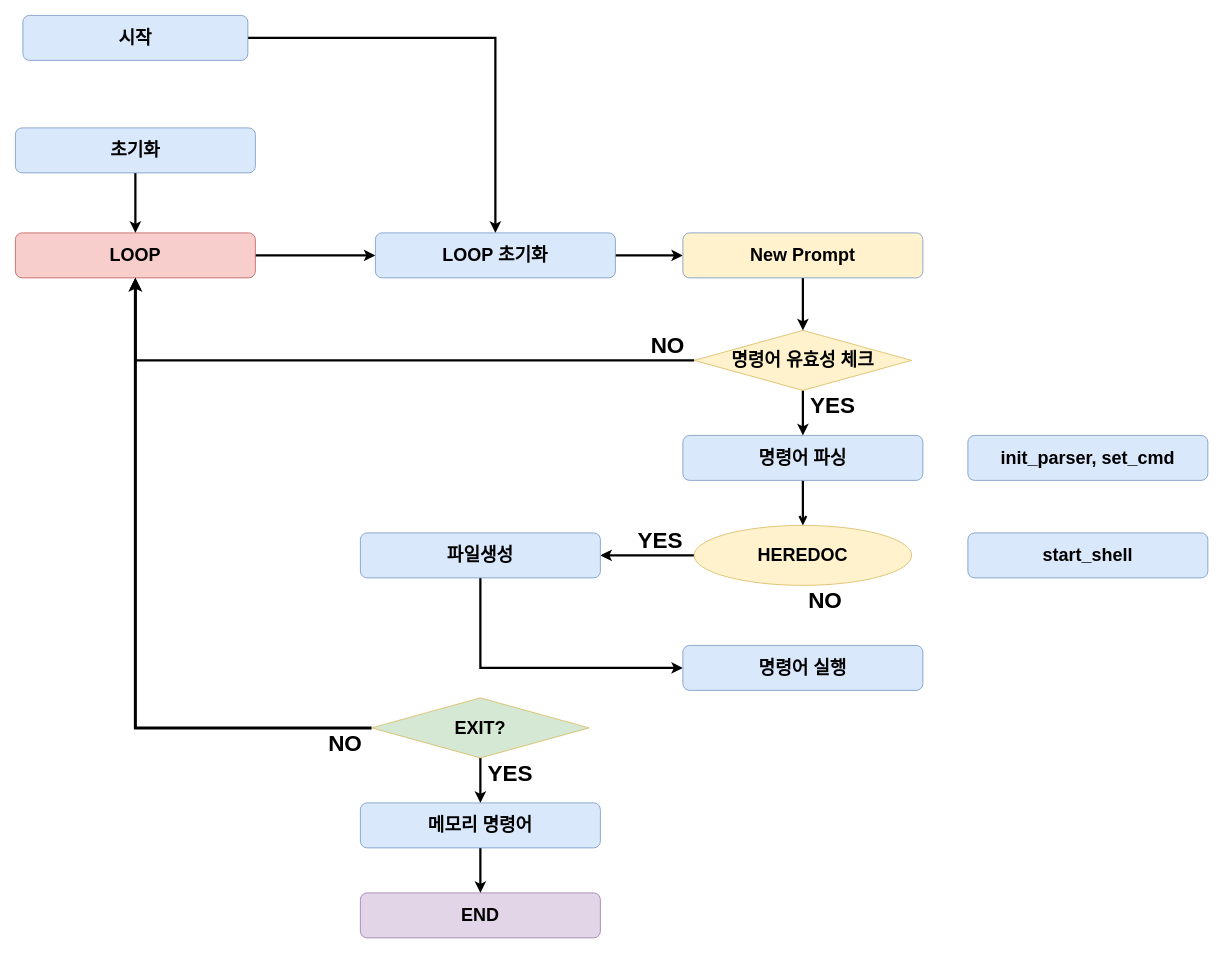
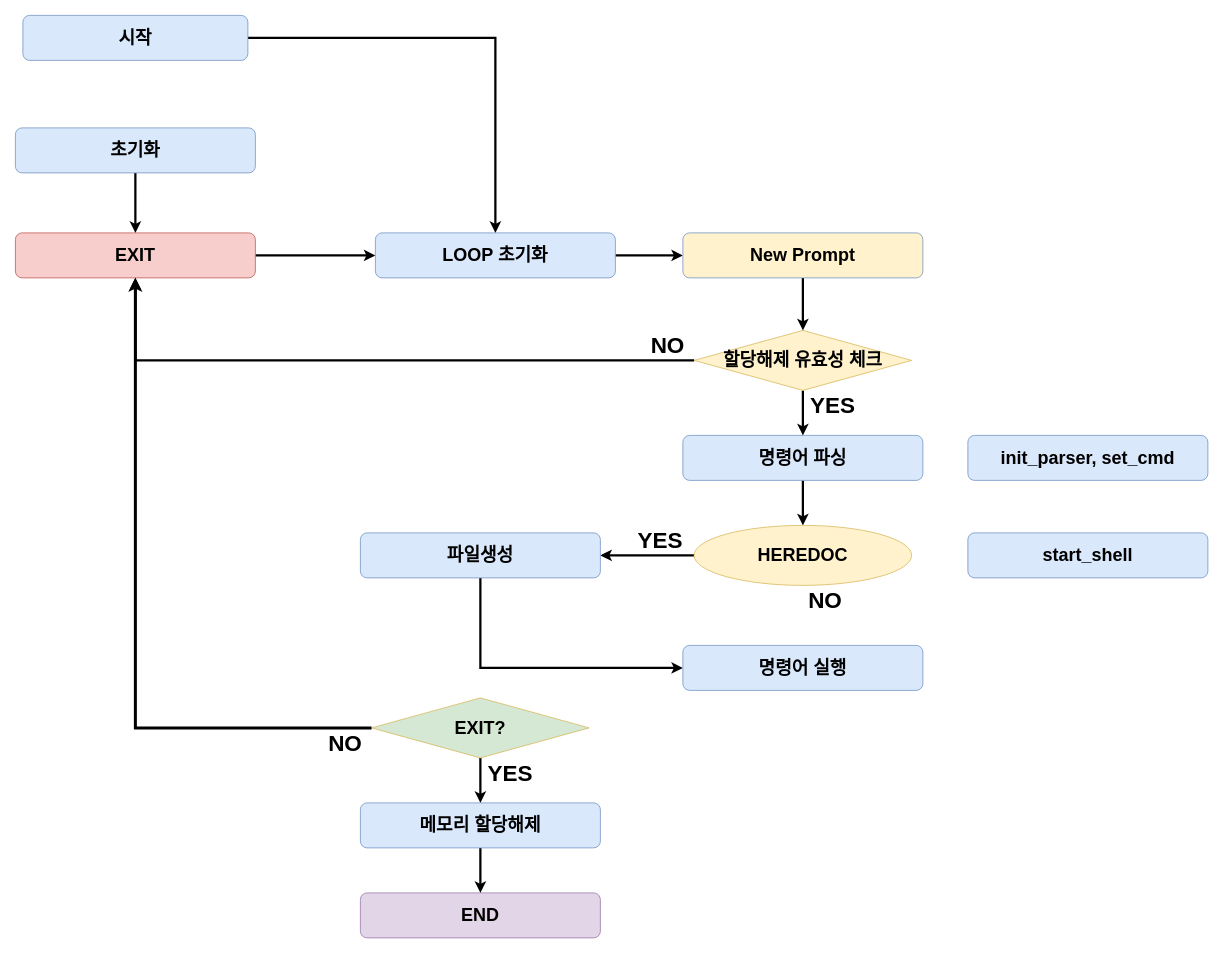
(135, 255) -> (135, 255)
(803, 360) -> (803, 360)
(803, 516) -> (803, 515)
(480, 825) -> (480, 825)
